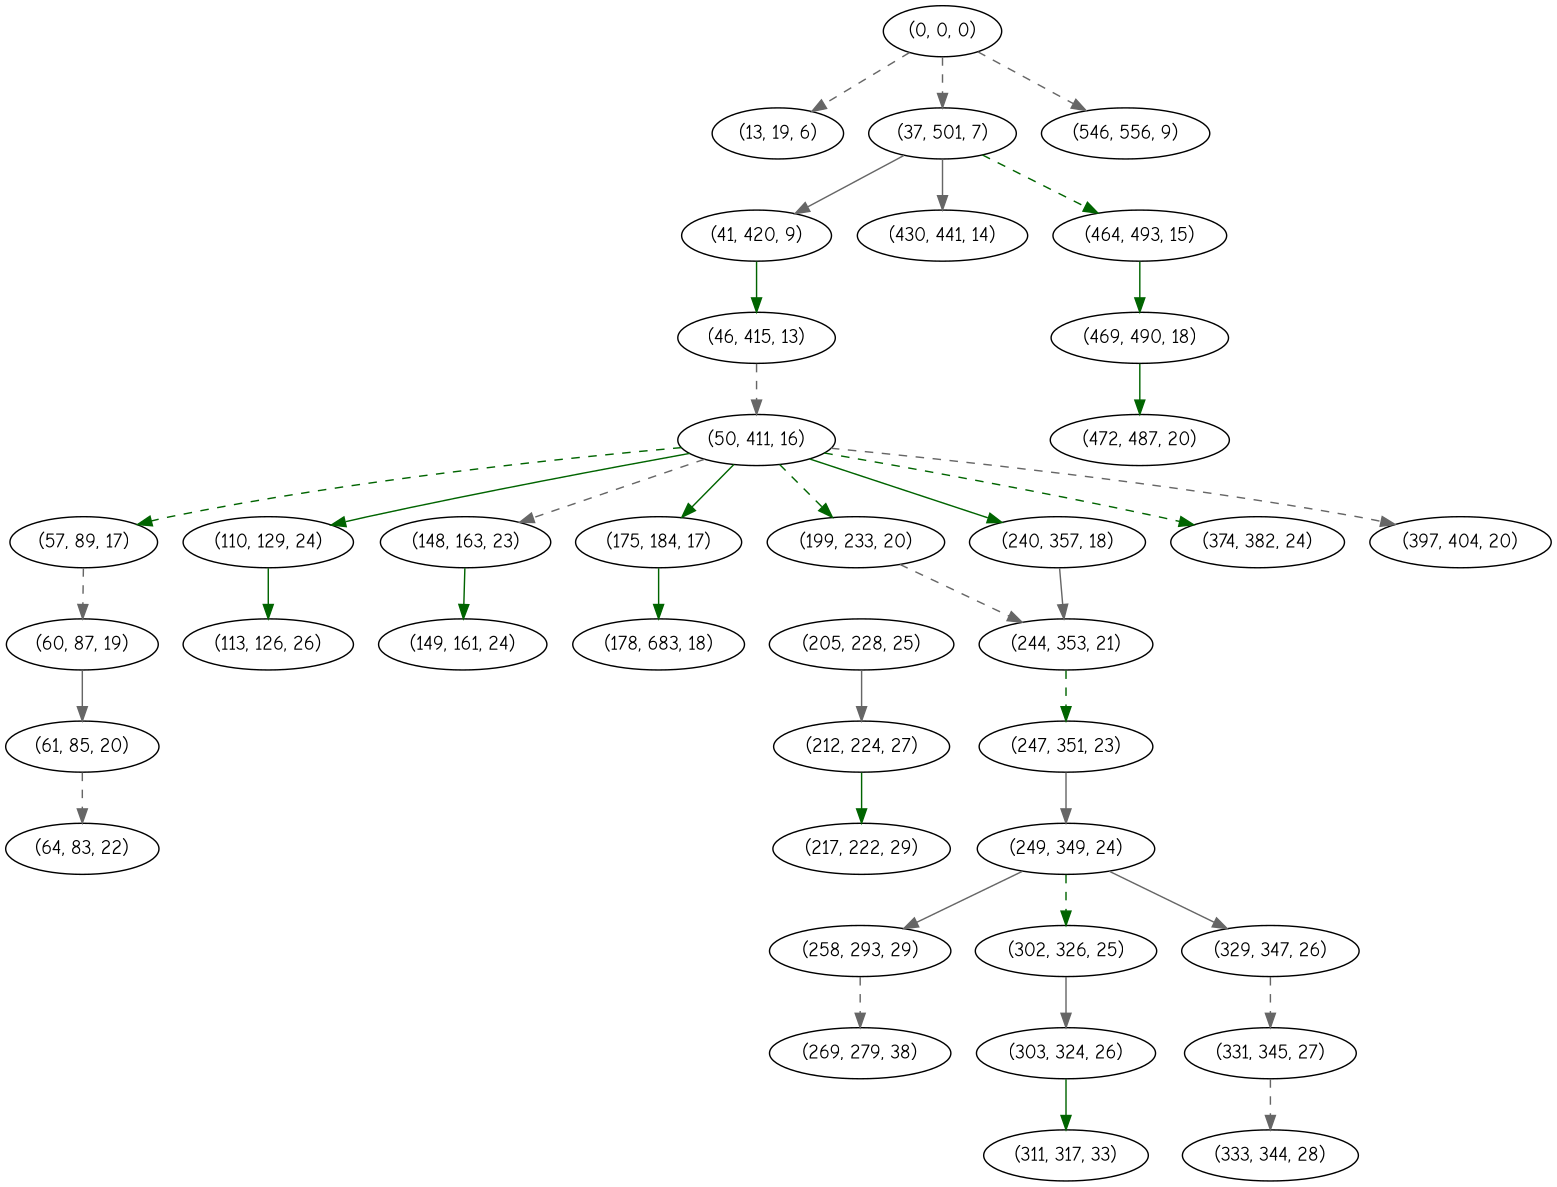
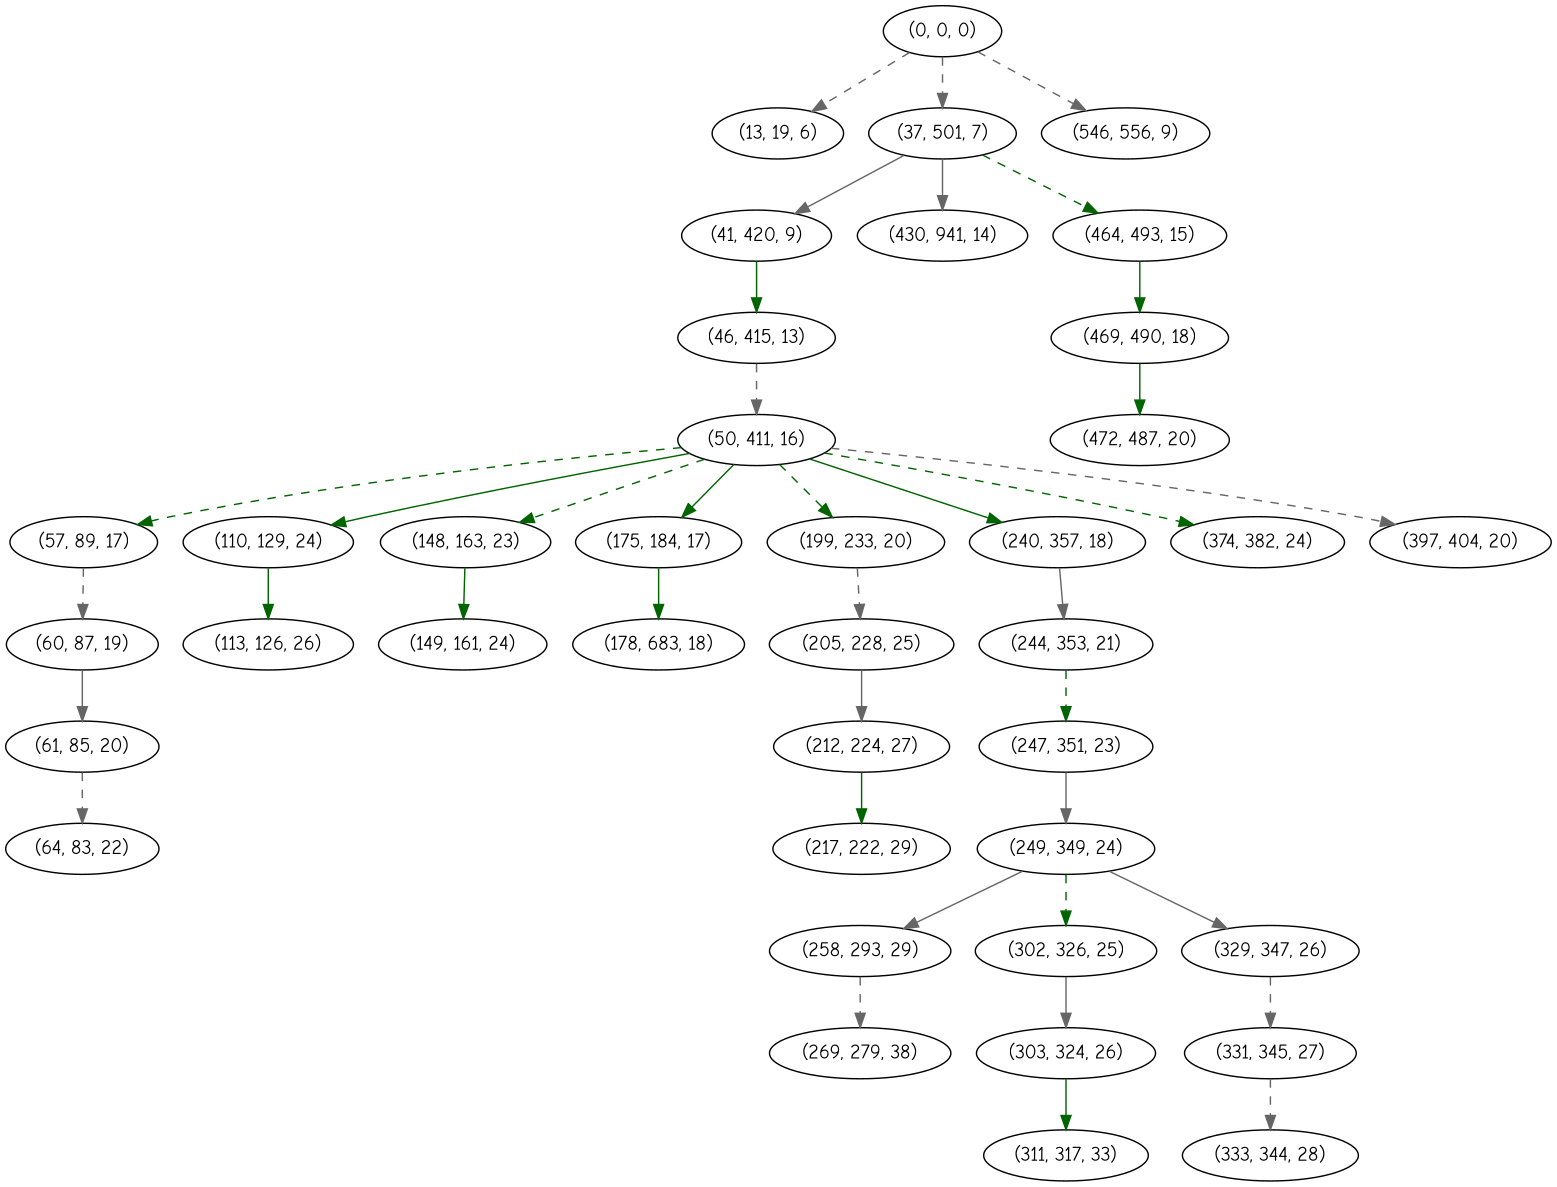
(943, 236) -> (943, 236)
(619, 488) -> (619, 488)
(954, 590) -> (858, 586)
